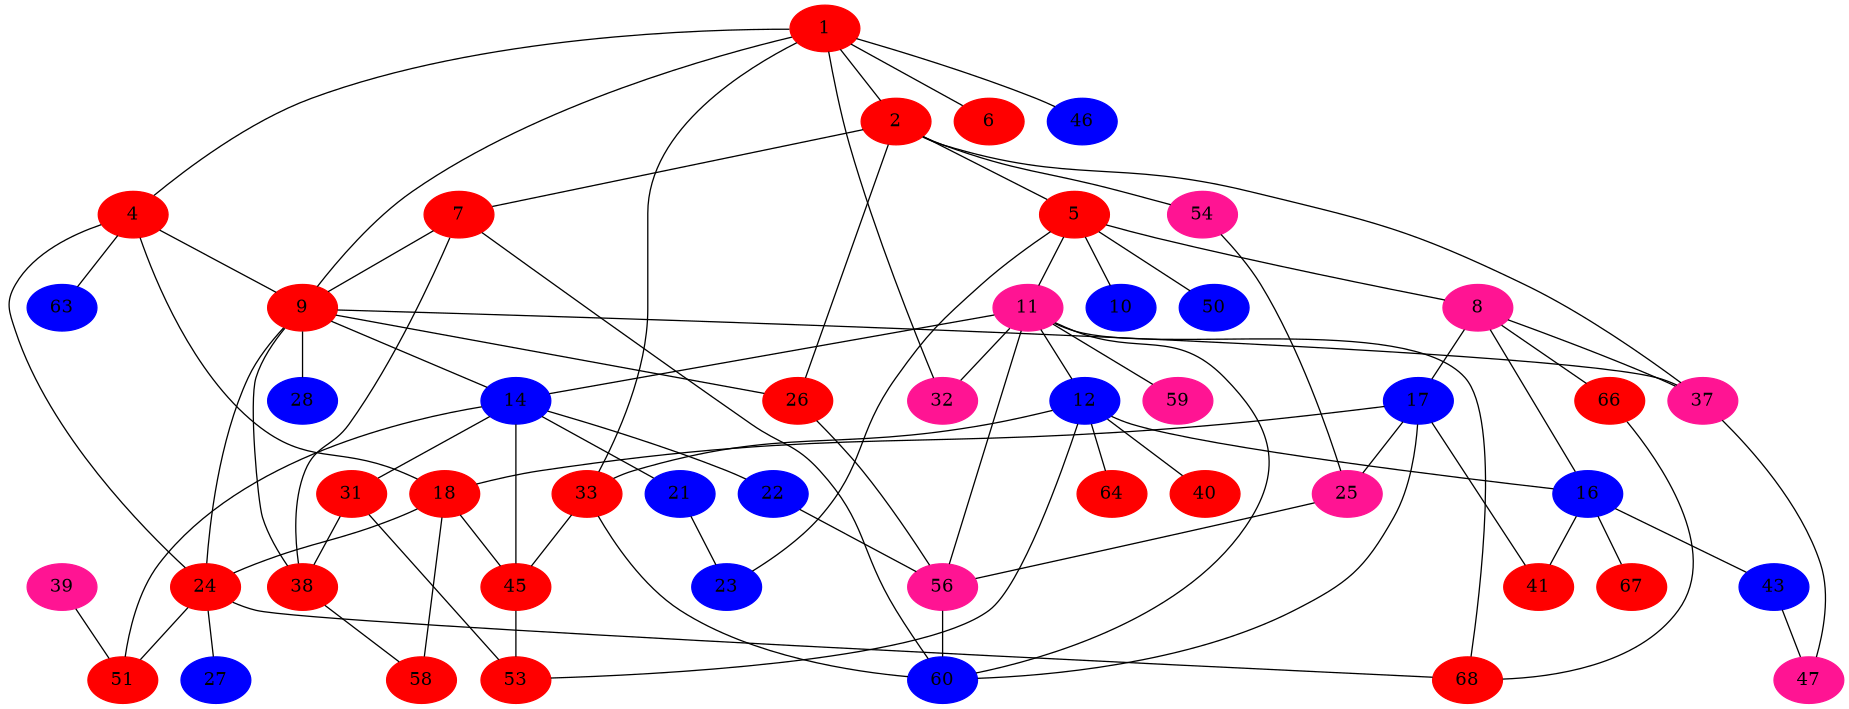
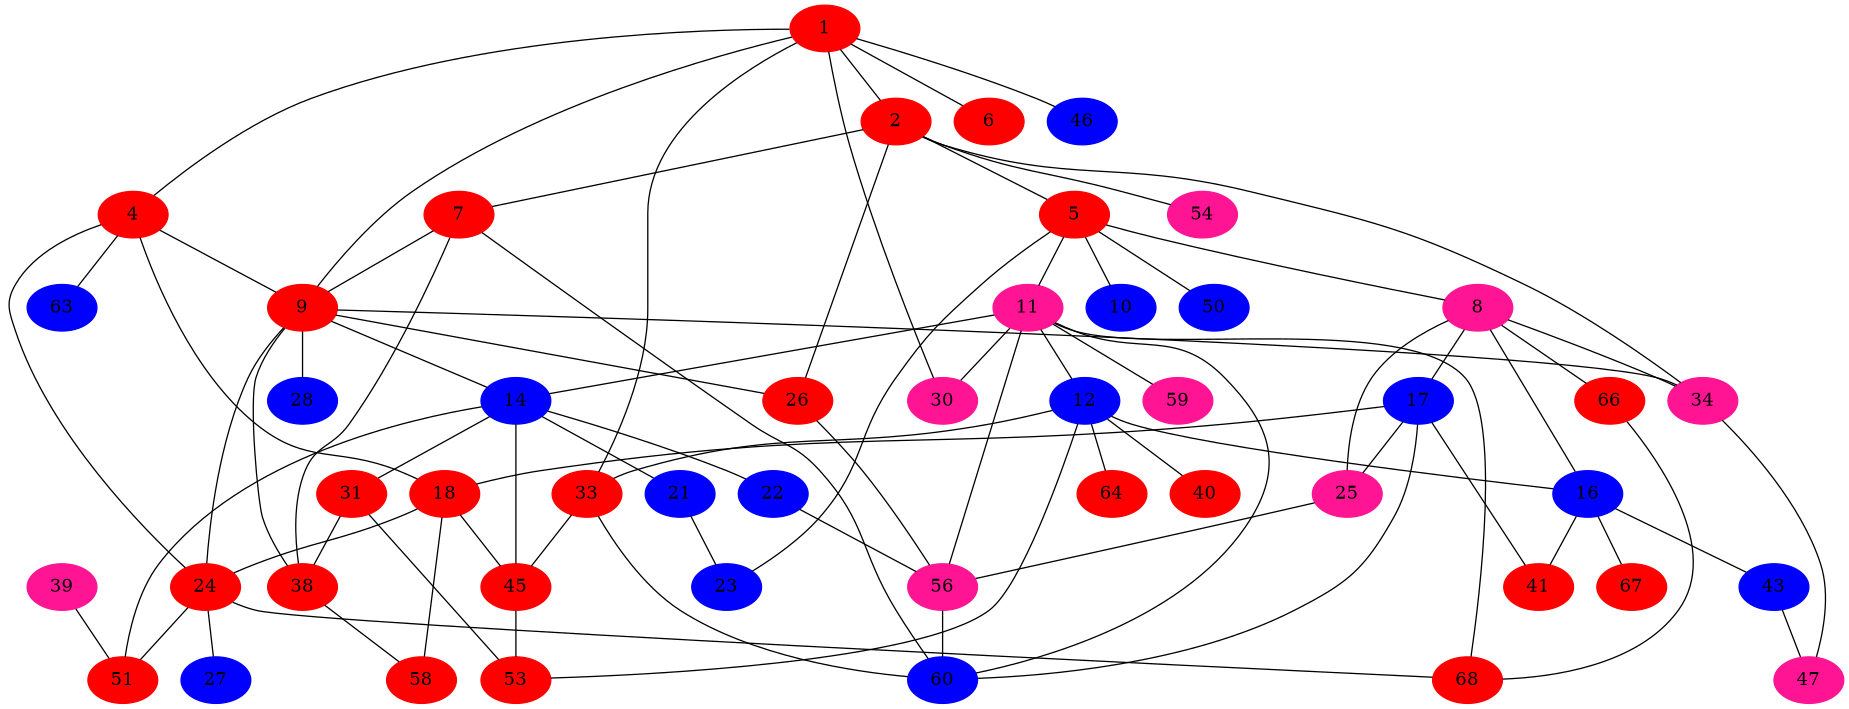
(1299, 358) -> (1372, 378)
(943, 401) -> (943, 401)
(1703, 401) -> (1703, 401)
